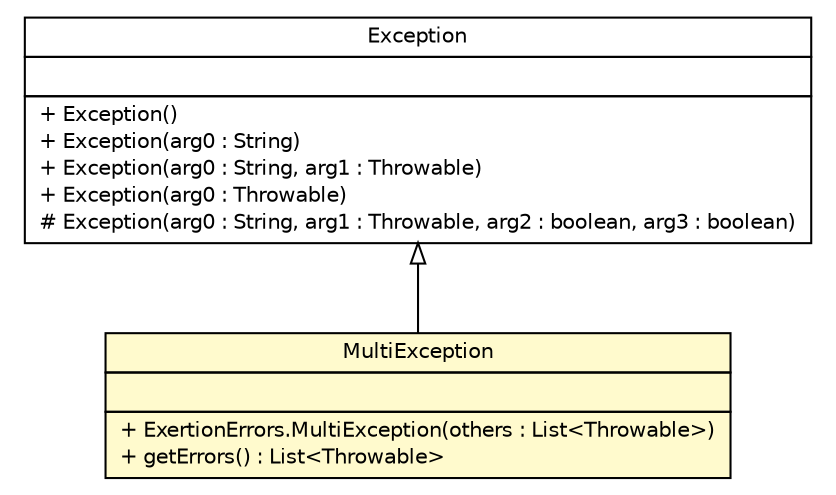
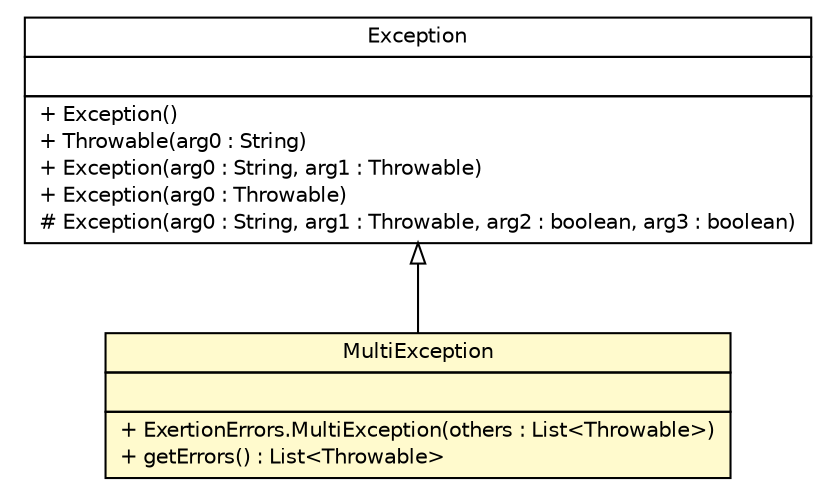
(171, 142) -> (174, 142)
